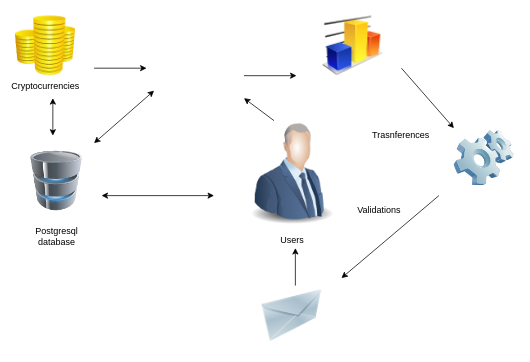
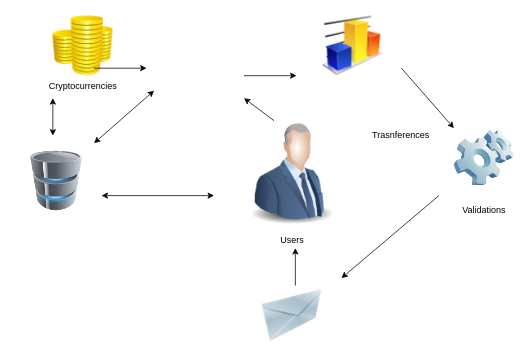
(45, 45) -> (83, 45)
(379, 210) -> (484, 210)
(57, 237) -> none
